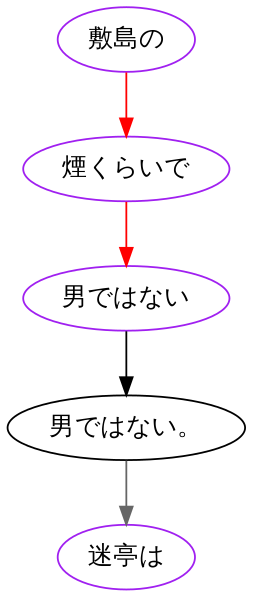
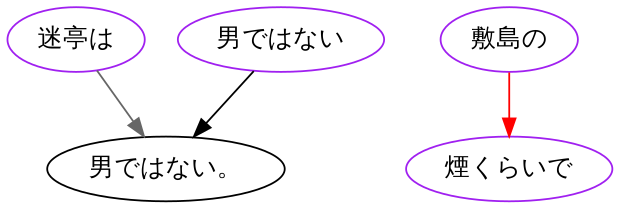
(126, 225) -> none
(126, 484) -> (115, 96)
